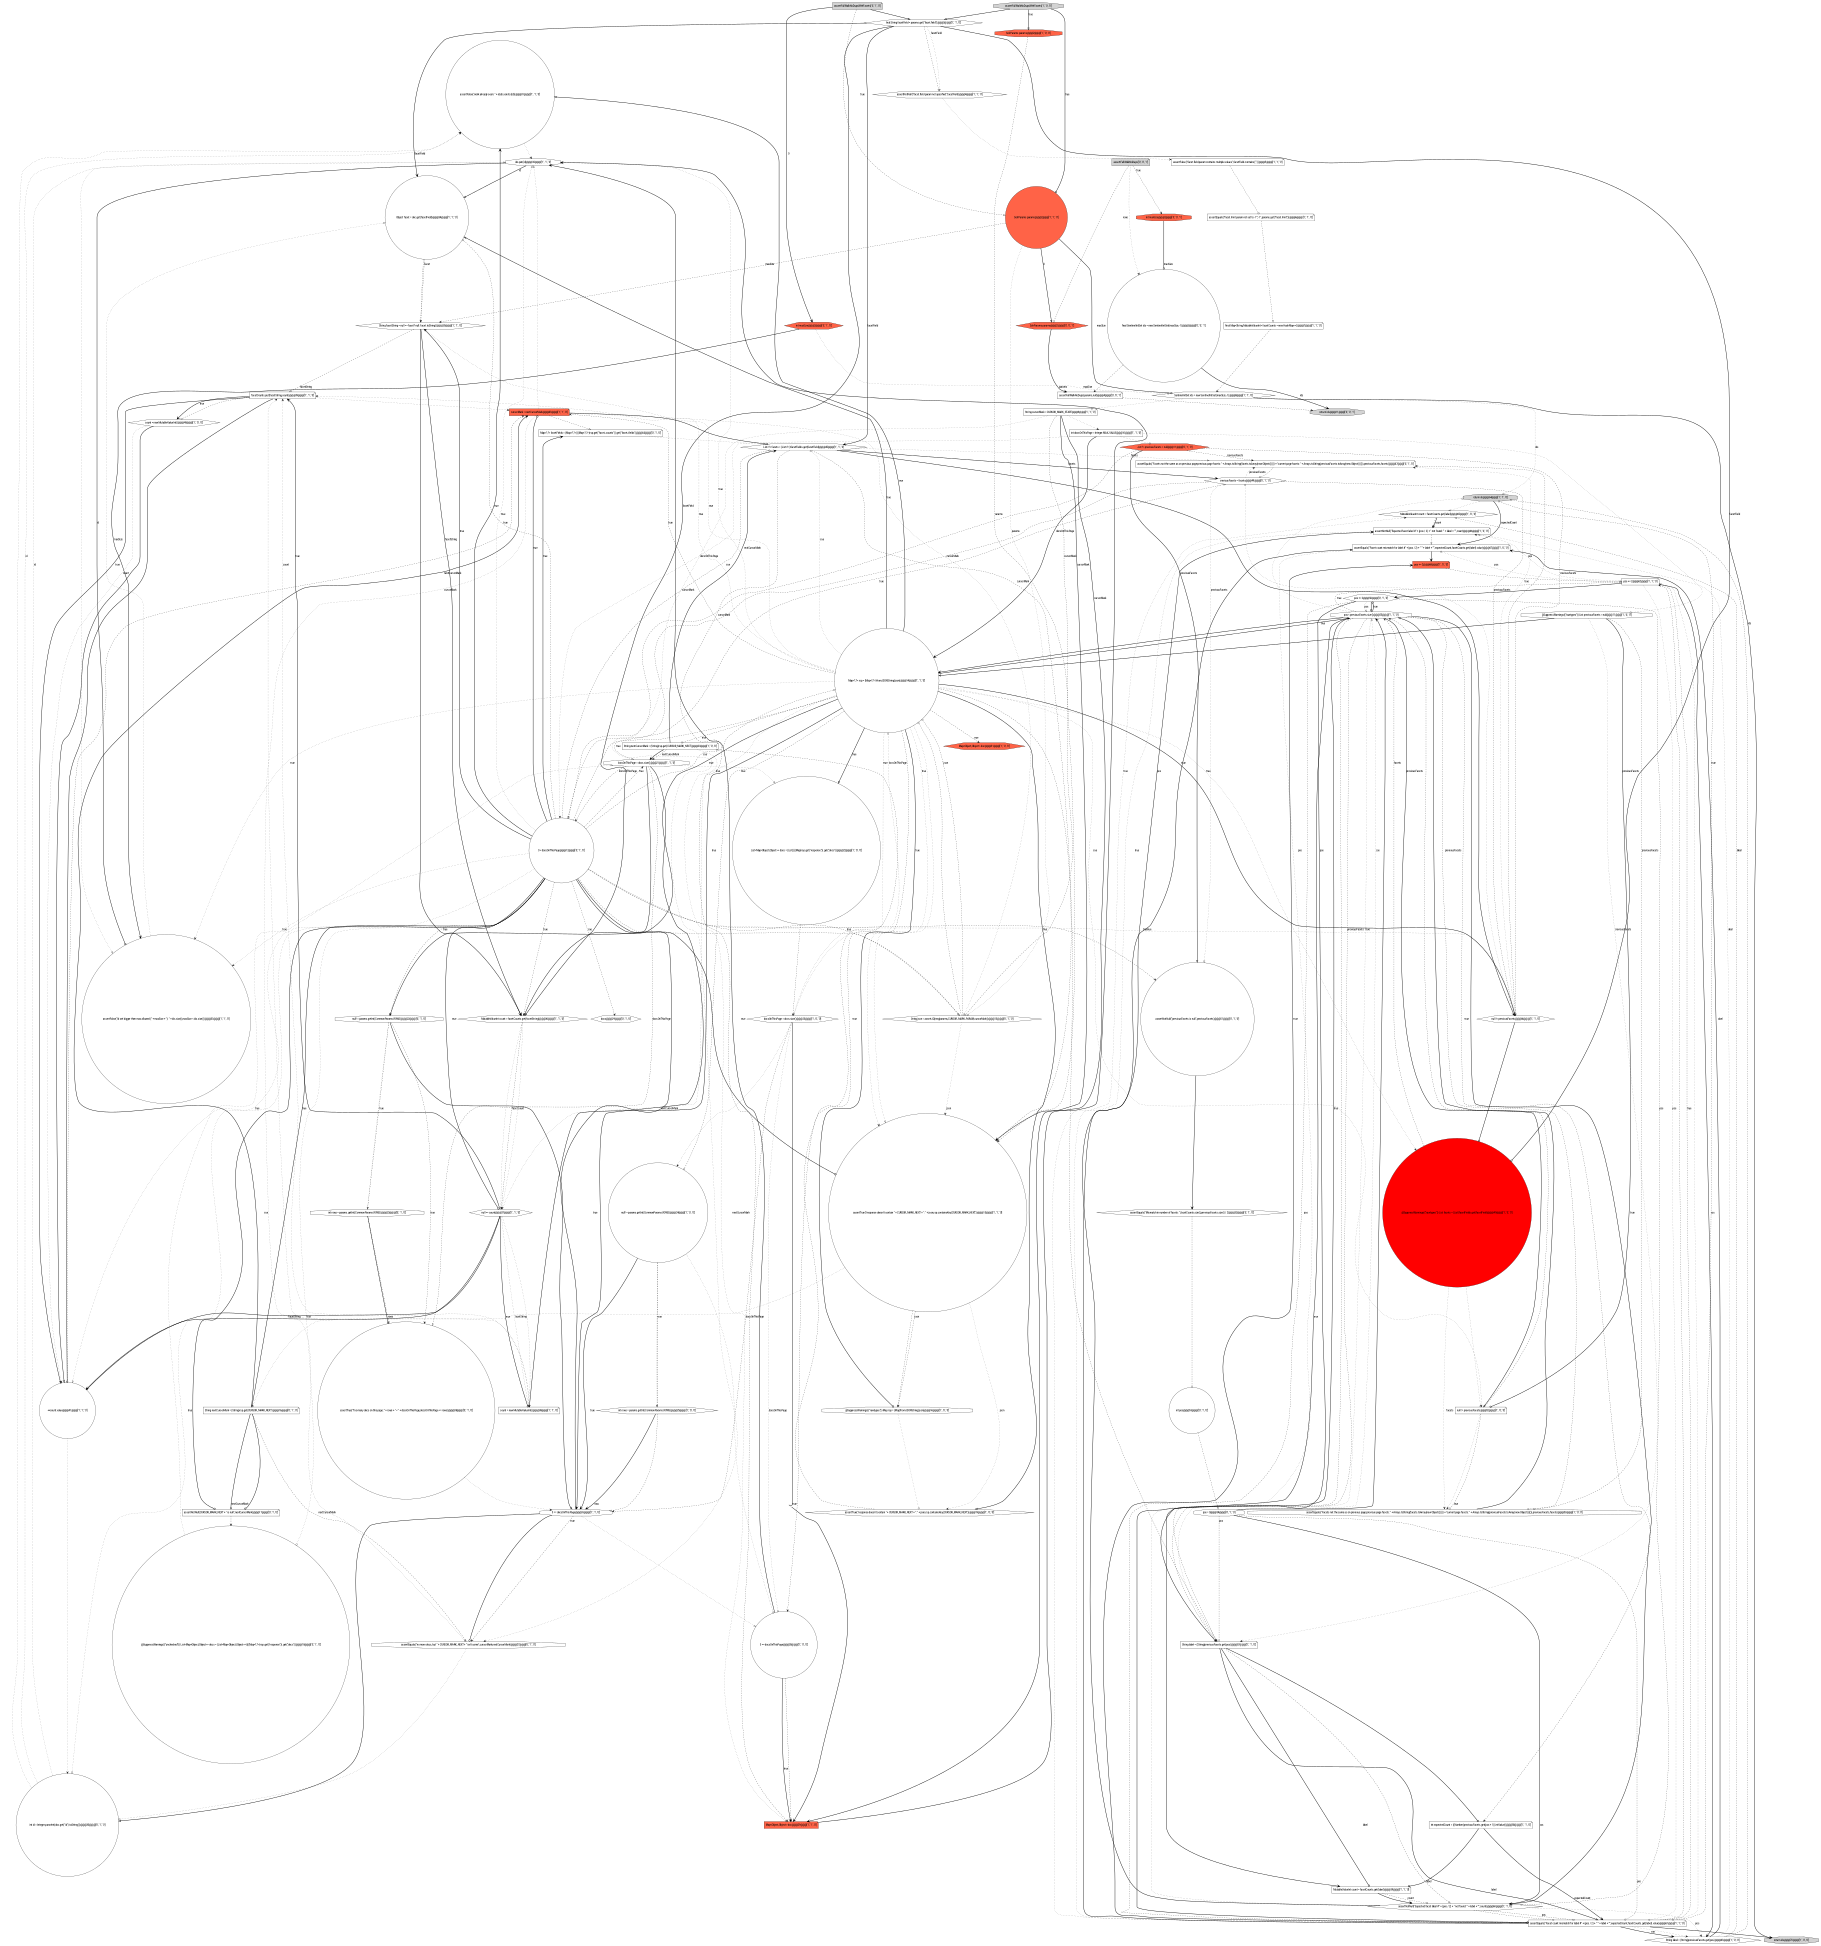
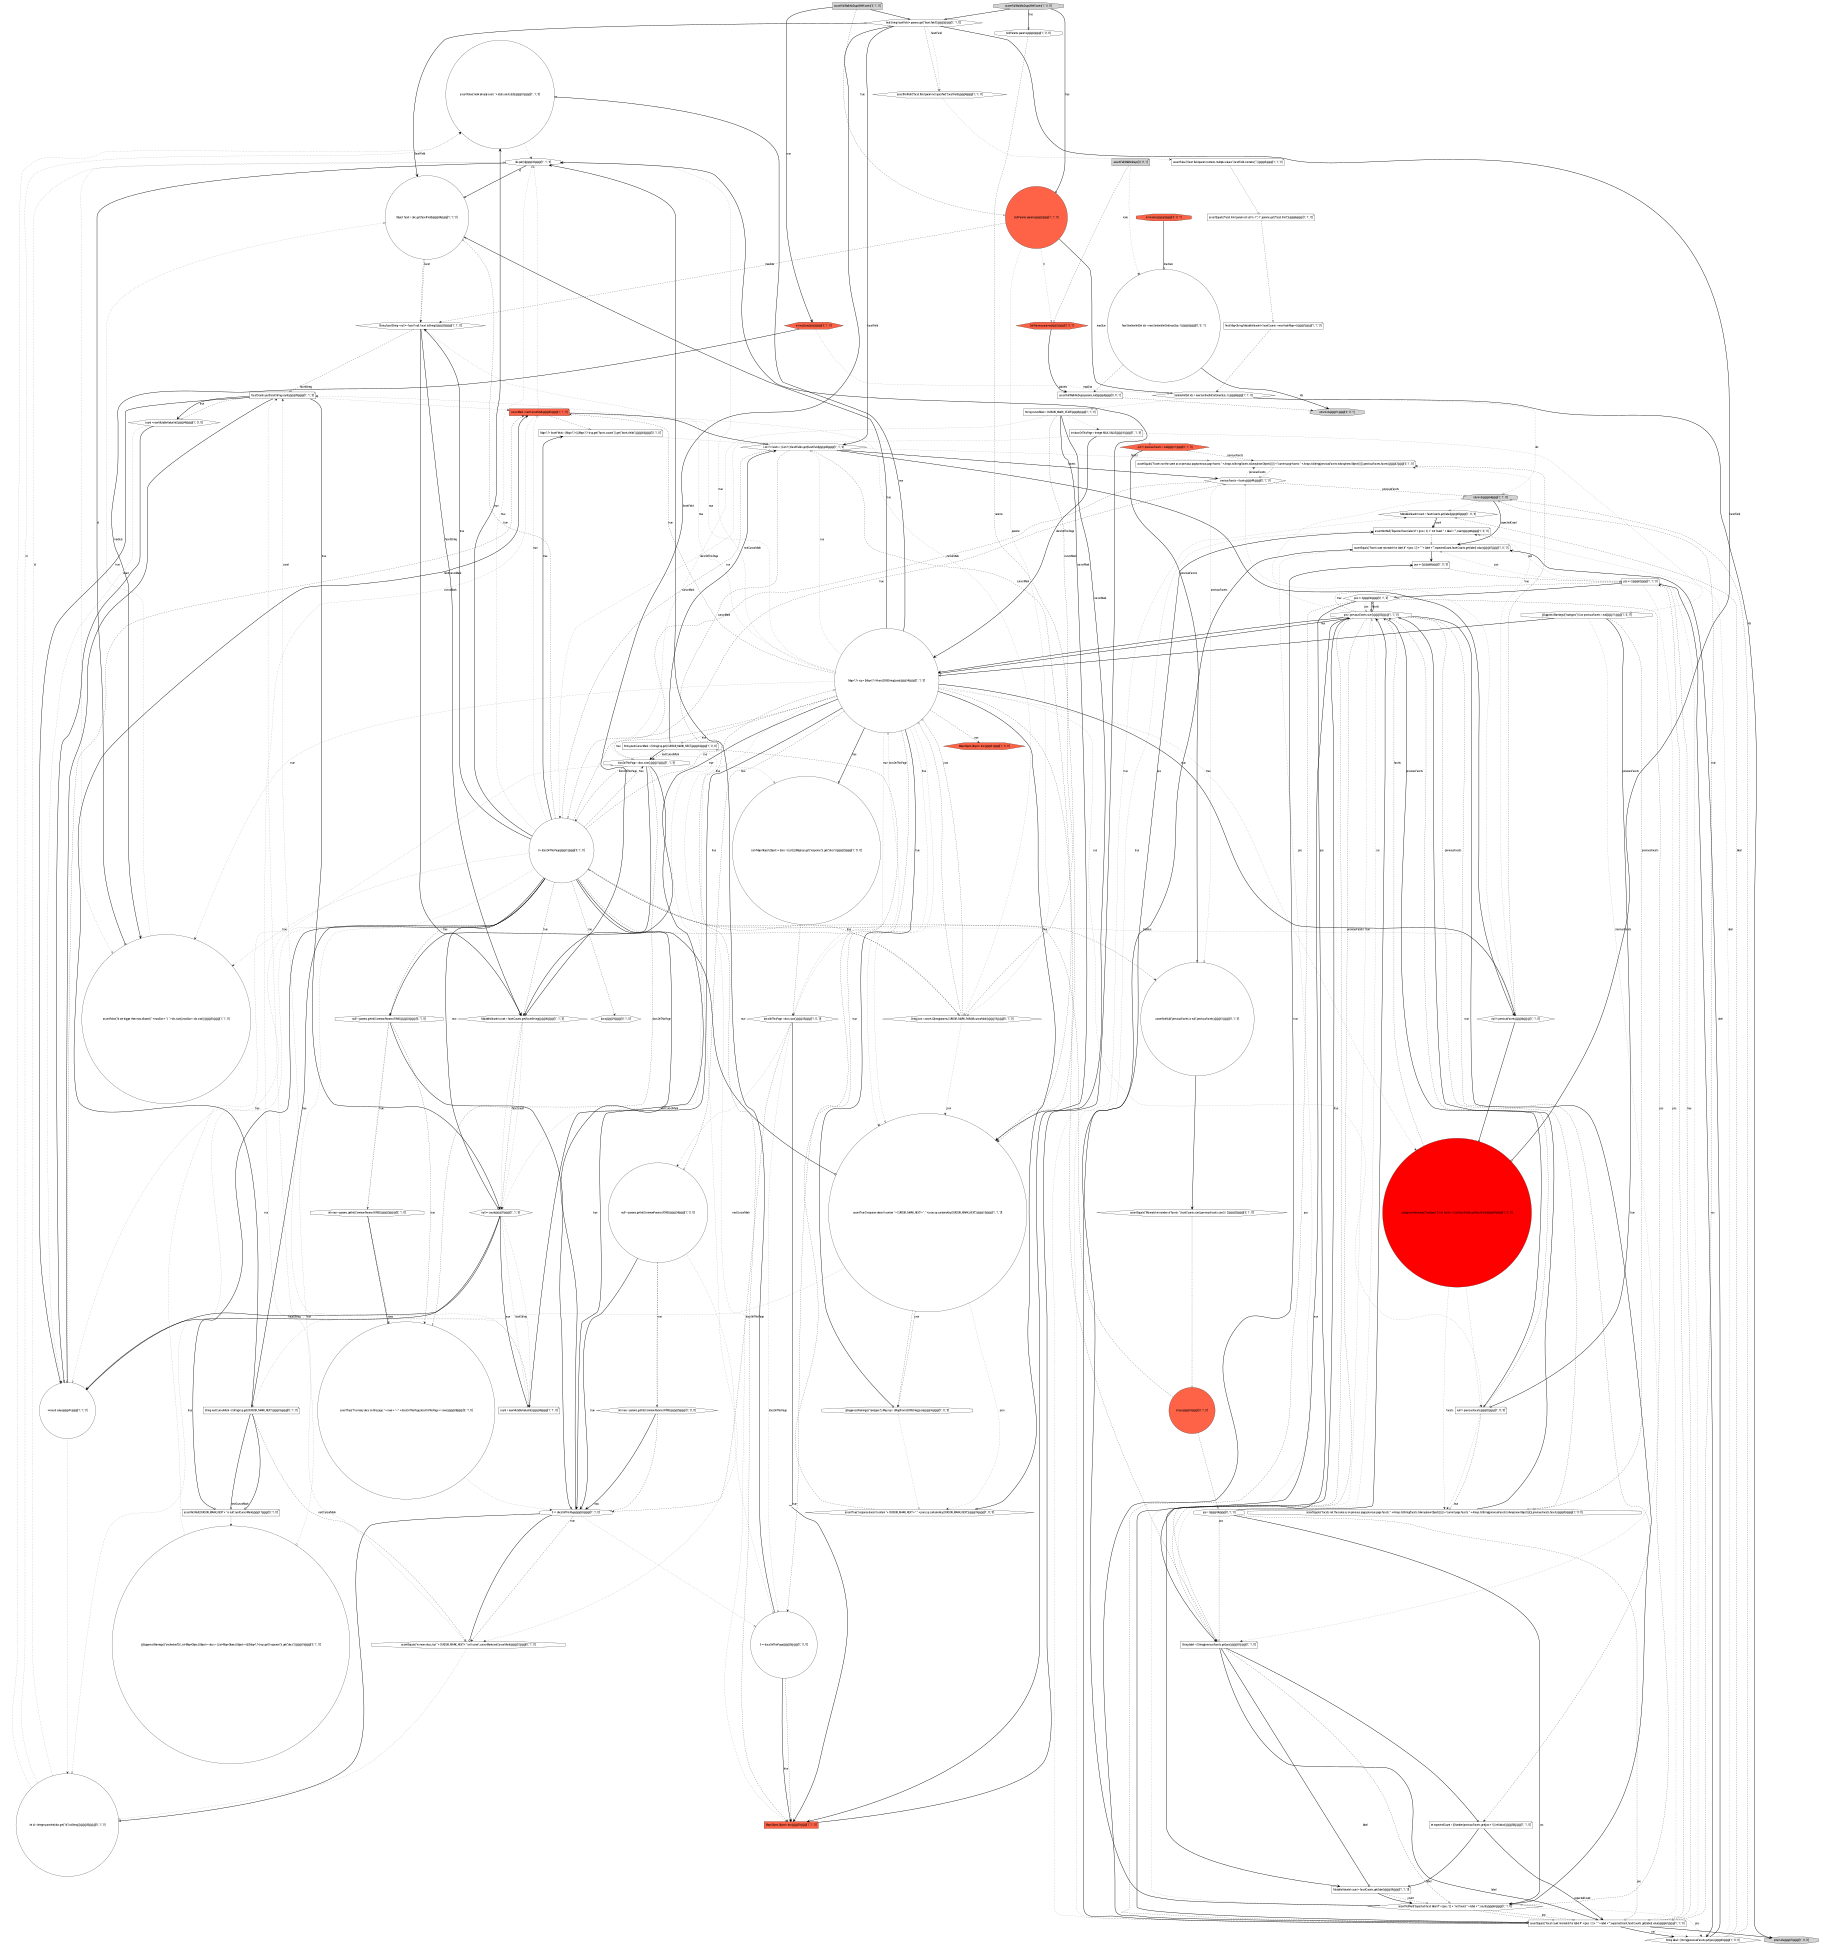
(1029, 33) -> (1029, 33)
(789, 154) -> (789, 154)
(1147, 189) -> none
(1046, 284) -> (1046, 284)
(1431, 565) -> (1431, 565)
(786, 585) -> (1055, 946)
(1560, 585) -> none
(1509, 592) -> (1509, 592)
(1376, 607) -> (1376, 607)
(533, 620) -> (533, 620)
(1494, 629) -> (1369, 489)
(298, 876) -> (321, 860)
(1192, 1411) -> (1192, 1411)
